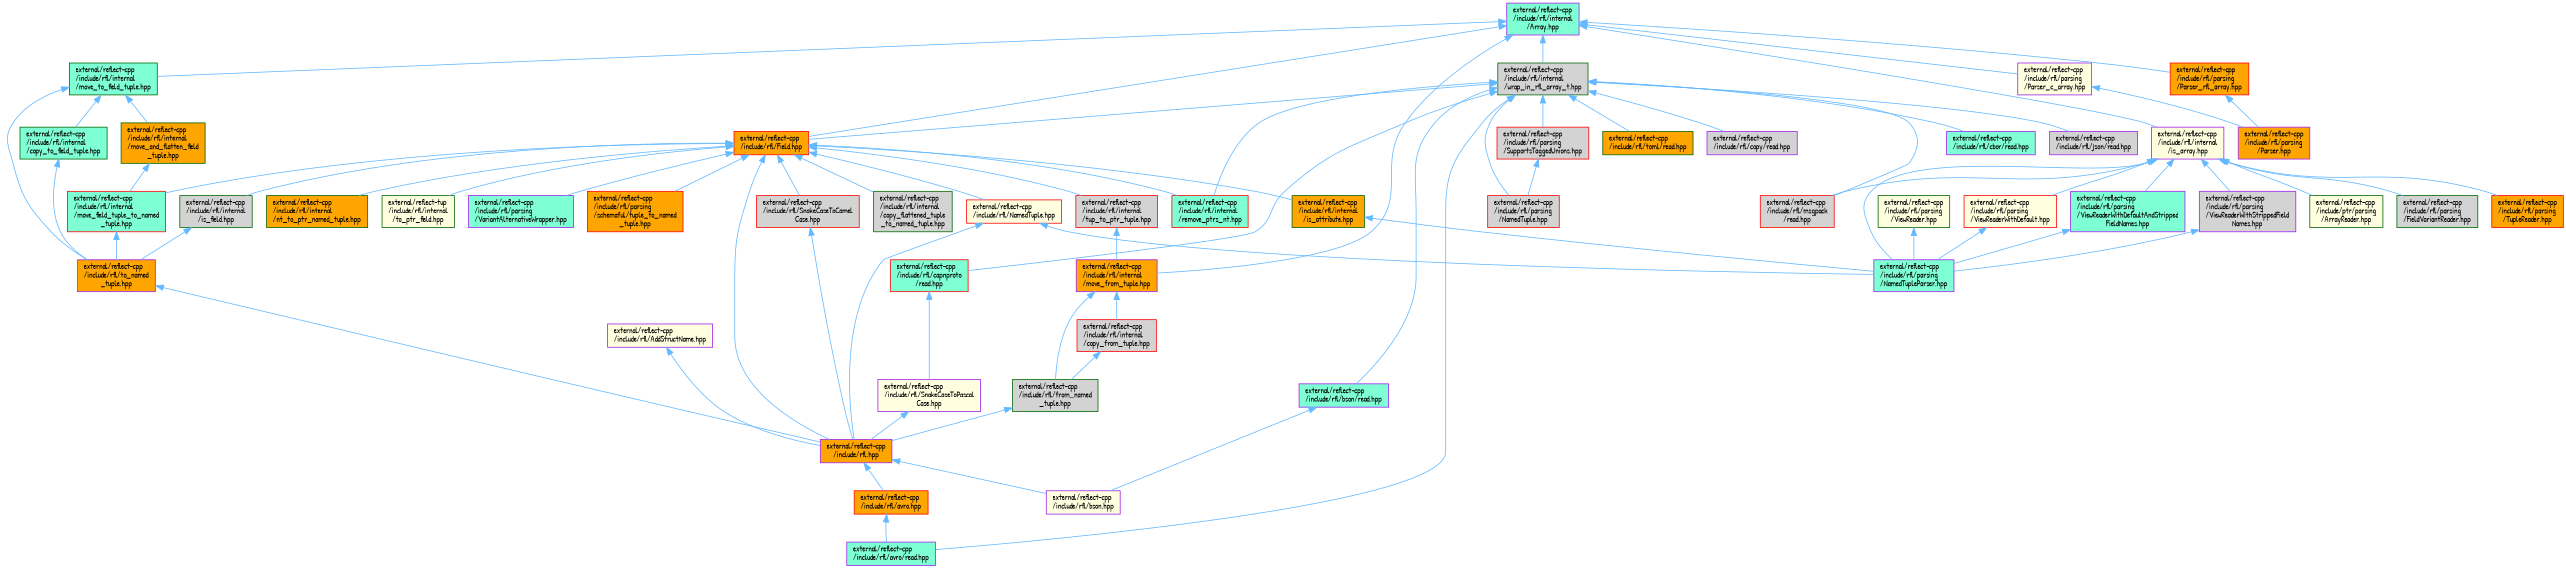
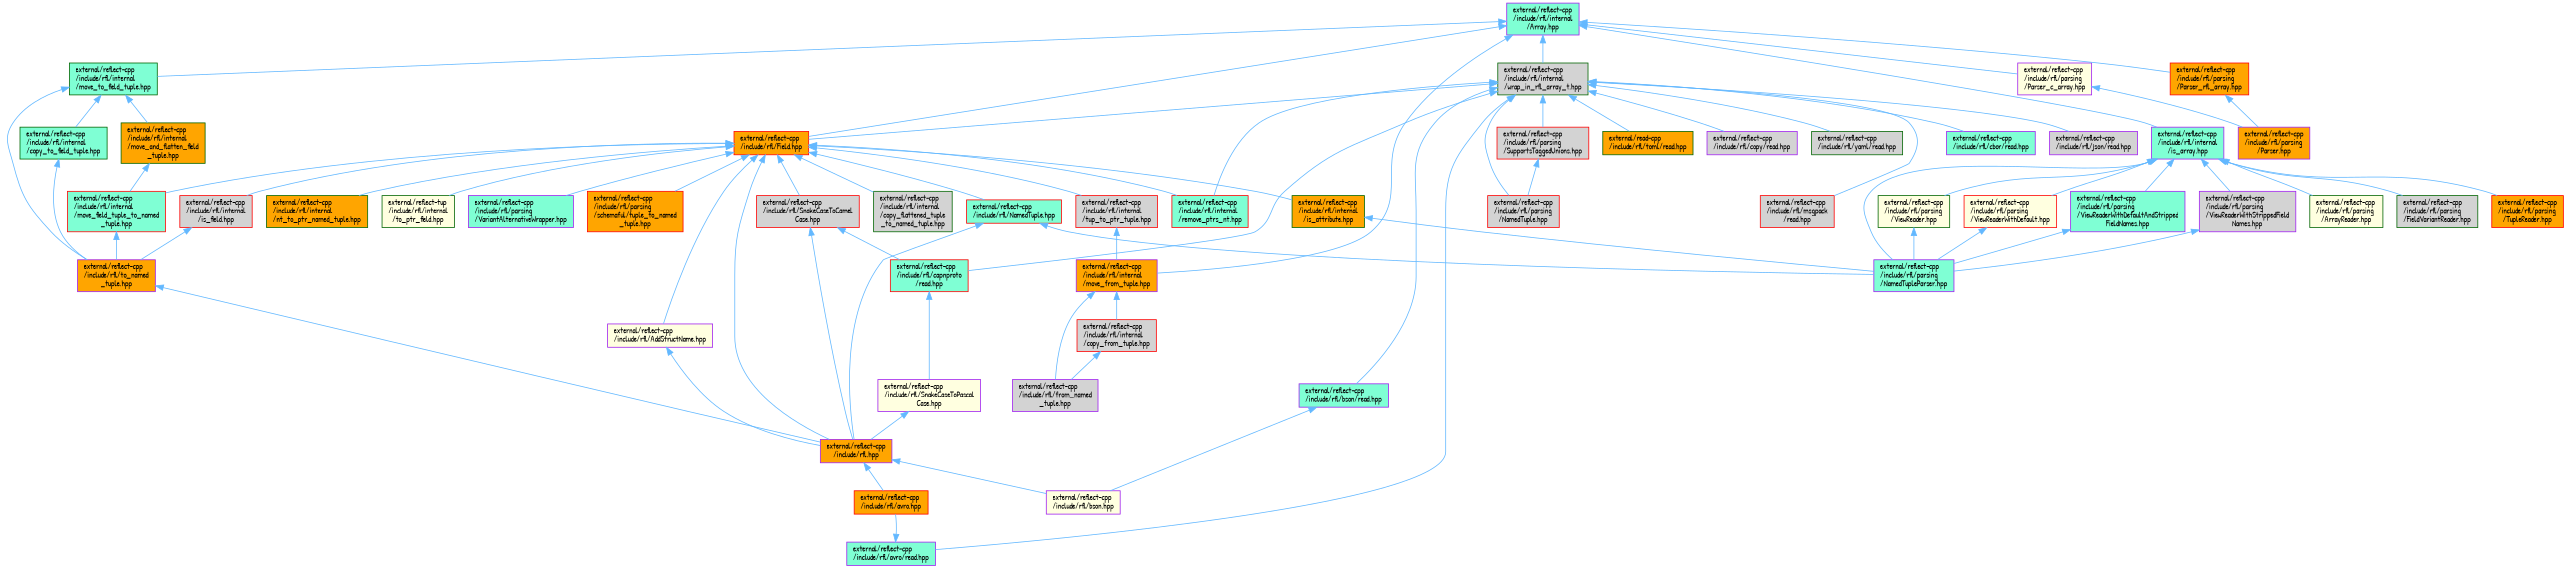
(1648, 143) -> (1648, 143)
none -> (1857, 143)
(2188, 143) -> (2188, 143)
(1991, 178) -> (2047, 178)
(216, 212) -> (216, 212)
(1014, 212) -> (1014, 212)
(2346, 212) -> (2346, 212)
none -> (698, 236)
none -> (872, 245)
(1055, 396) -> (1055, 396)
(948, 425) -> none
(886, 532) -> (896, 524)
